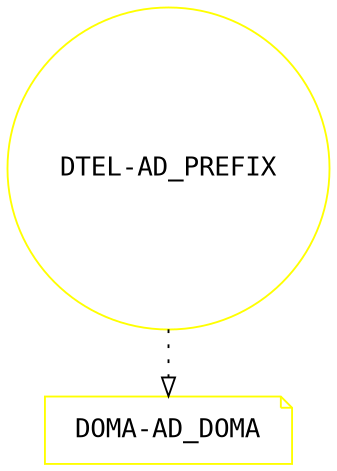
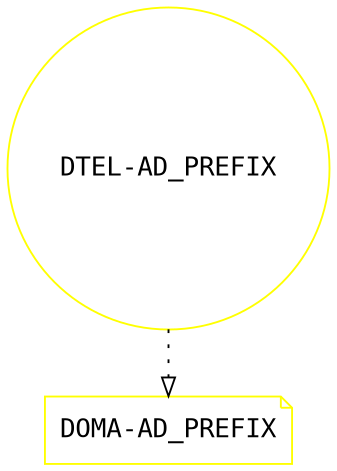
(169, 430) -> (169, 430)
